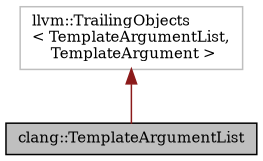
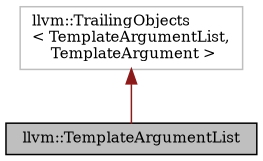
(131, 139) -> (131, 139)
